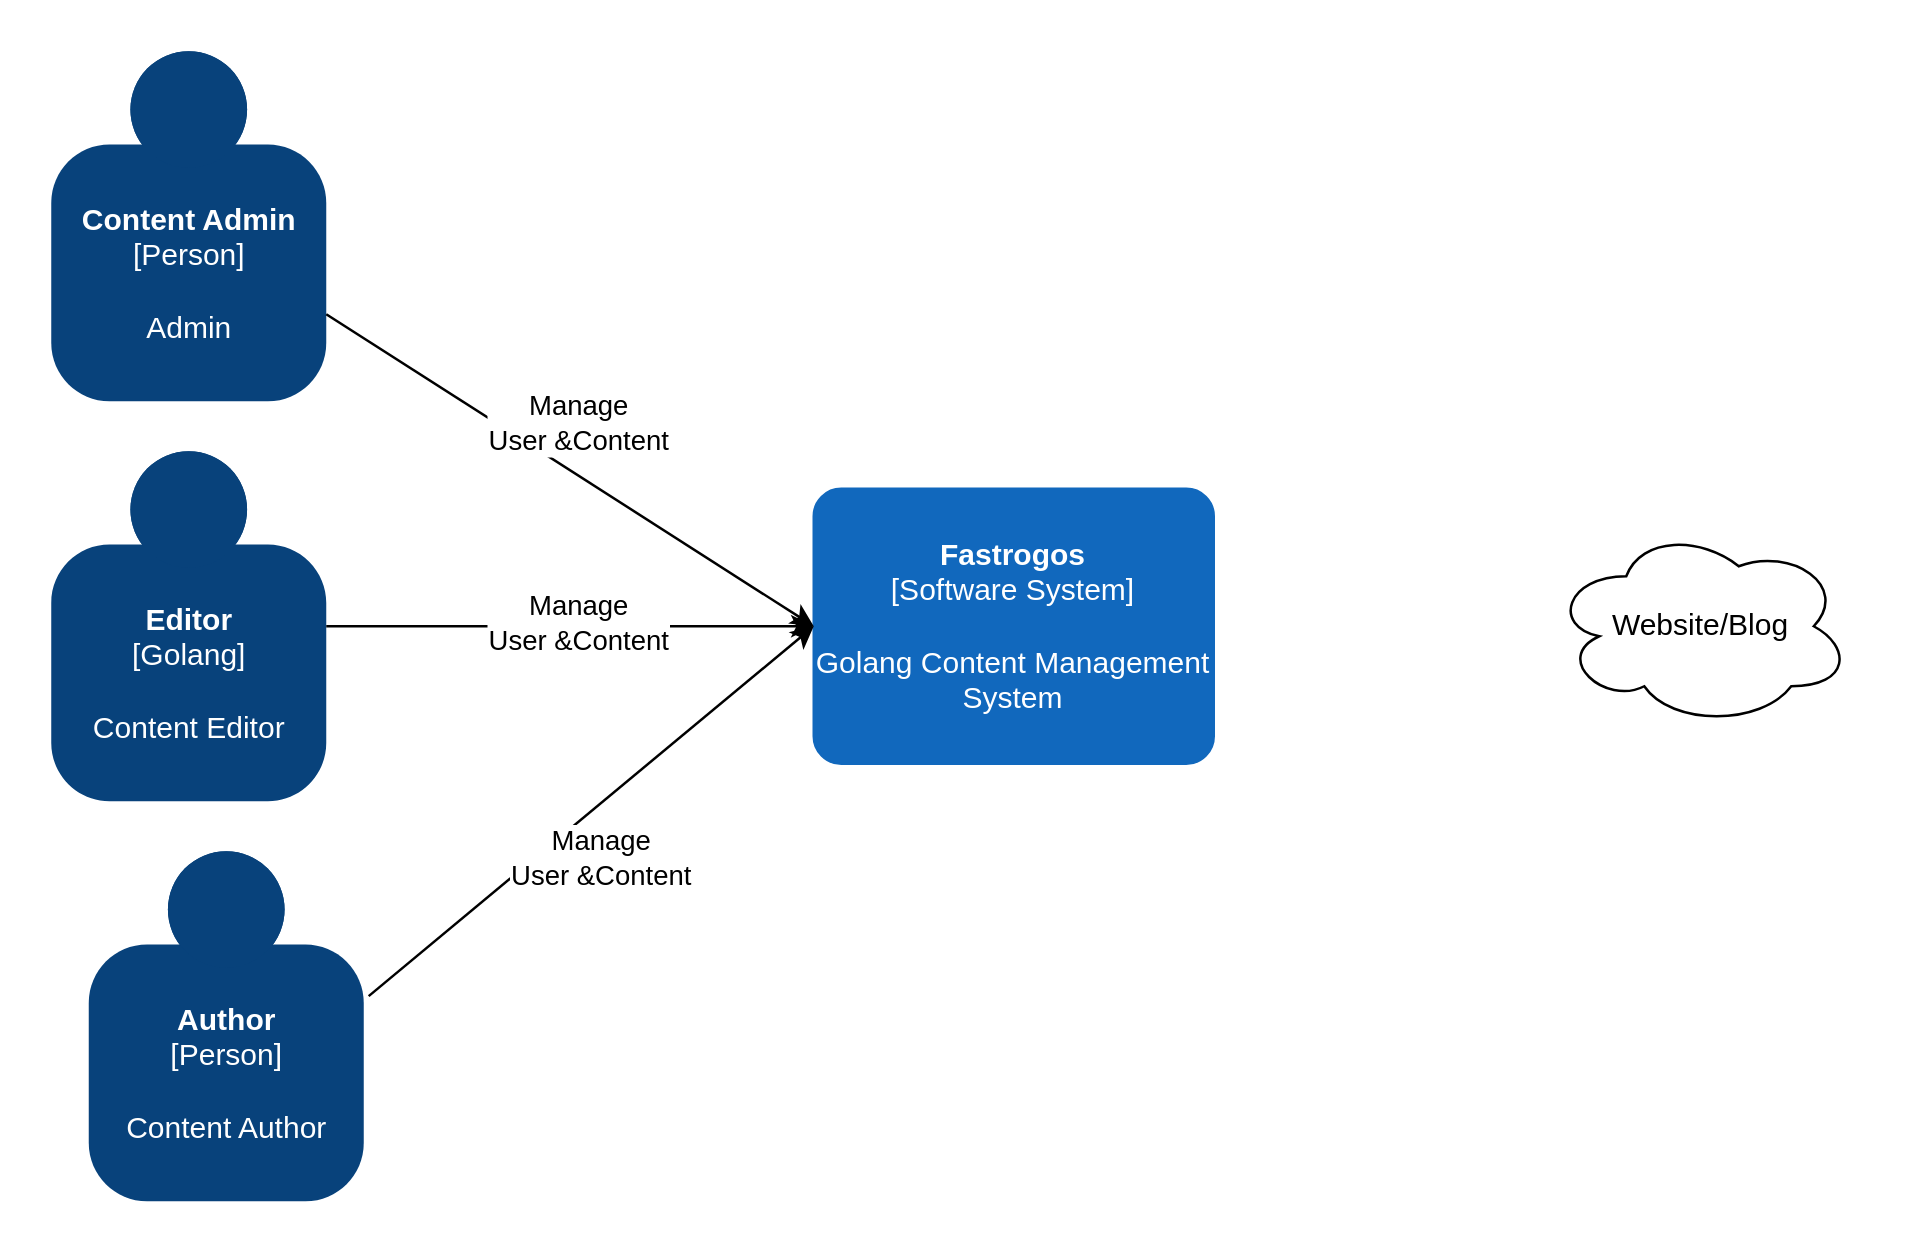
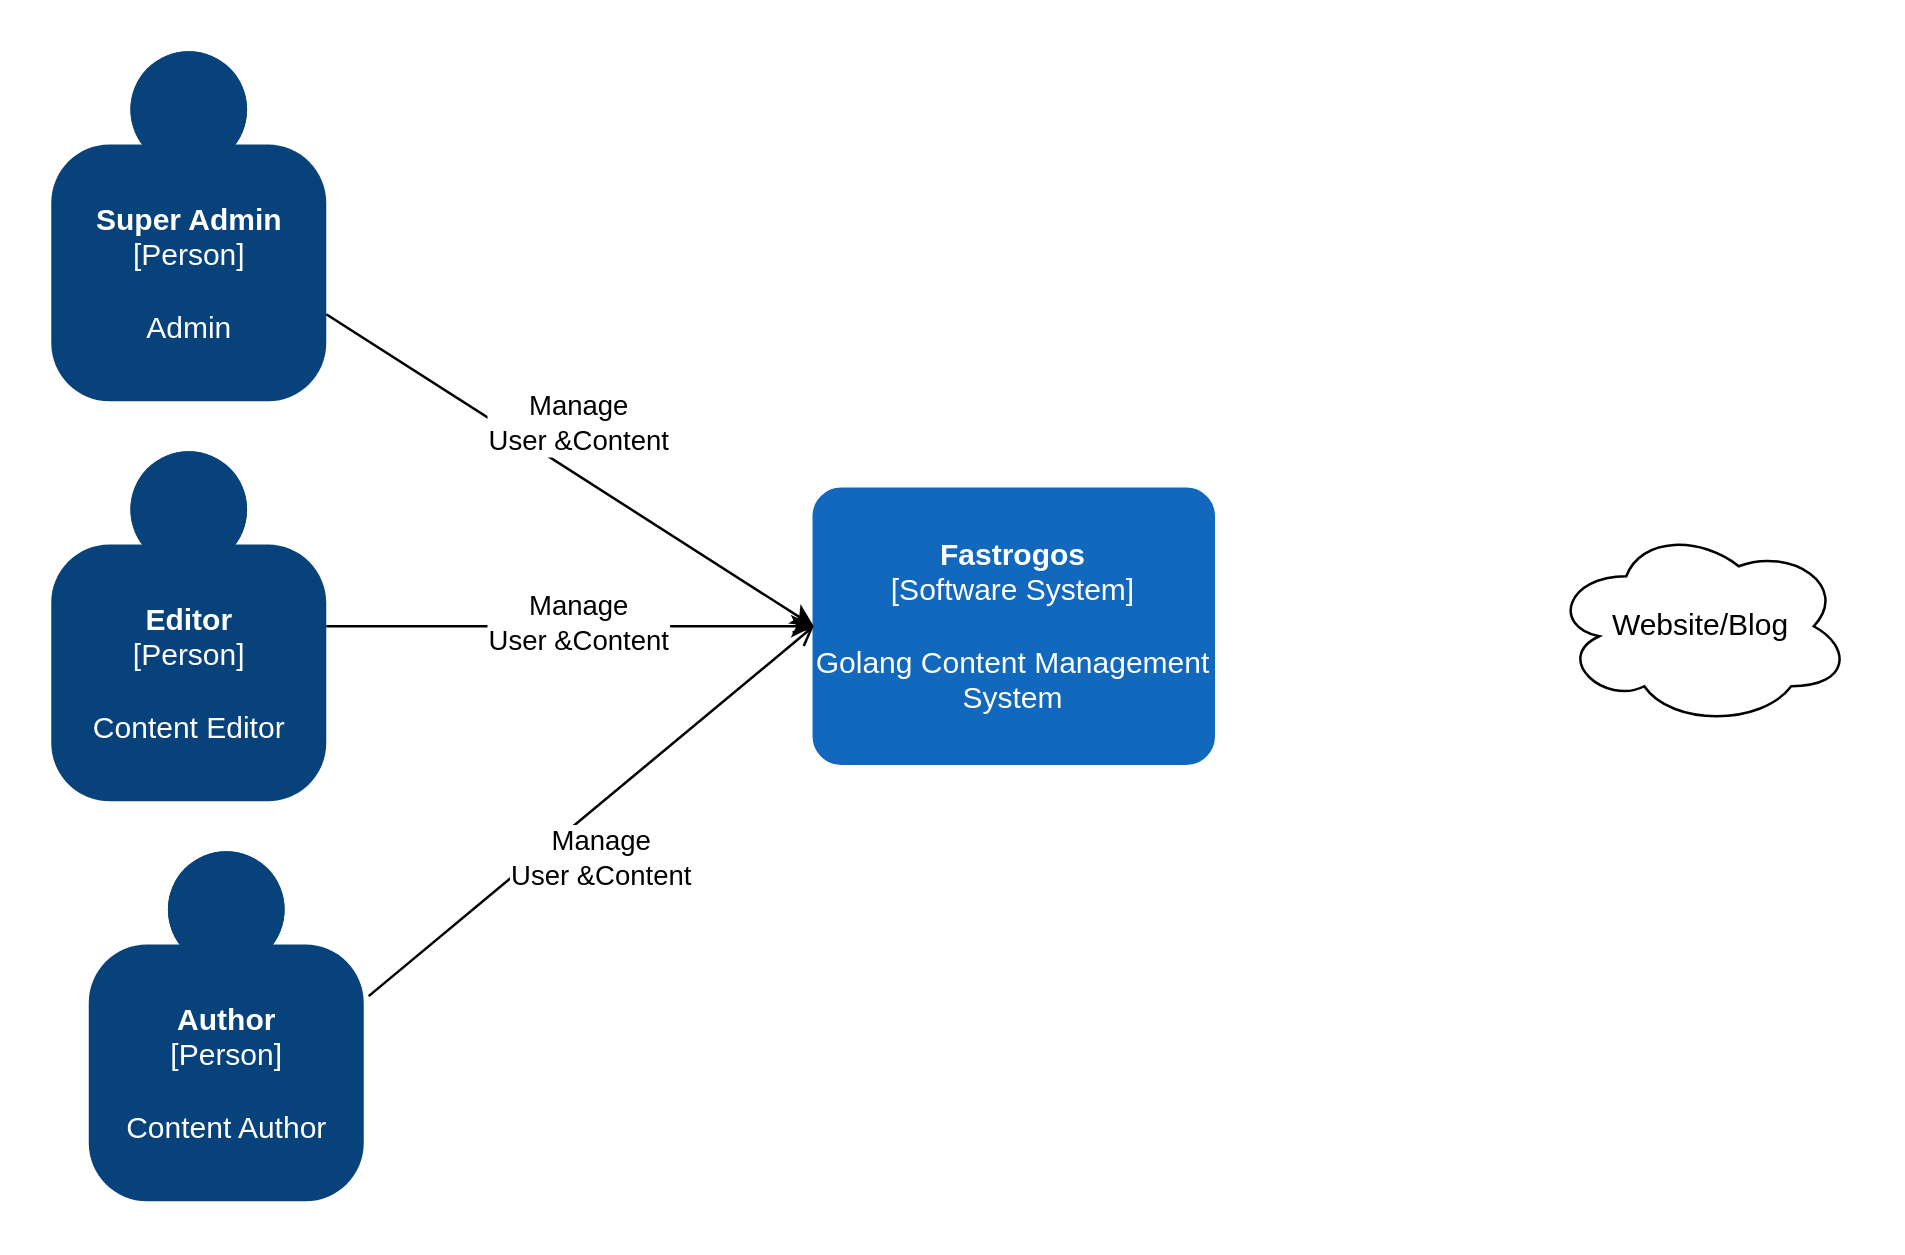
(190, 274) -> (190, 274)
(800, 638) -> (803, 635)
(190, 674) -> (190, 674)
